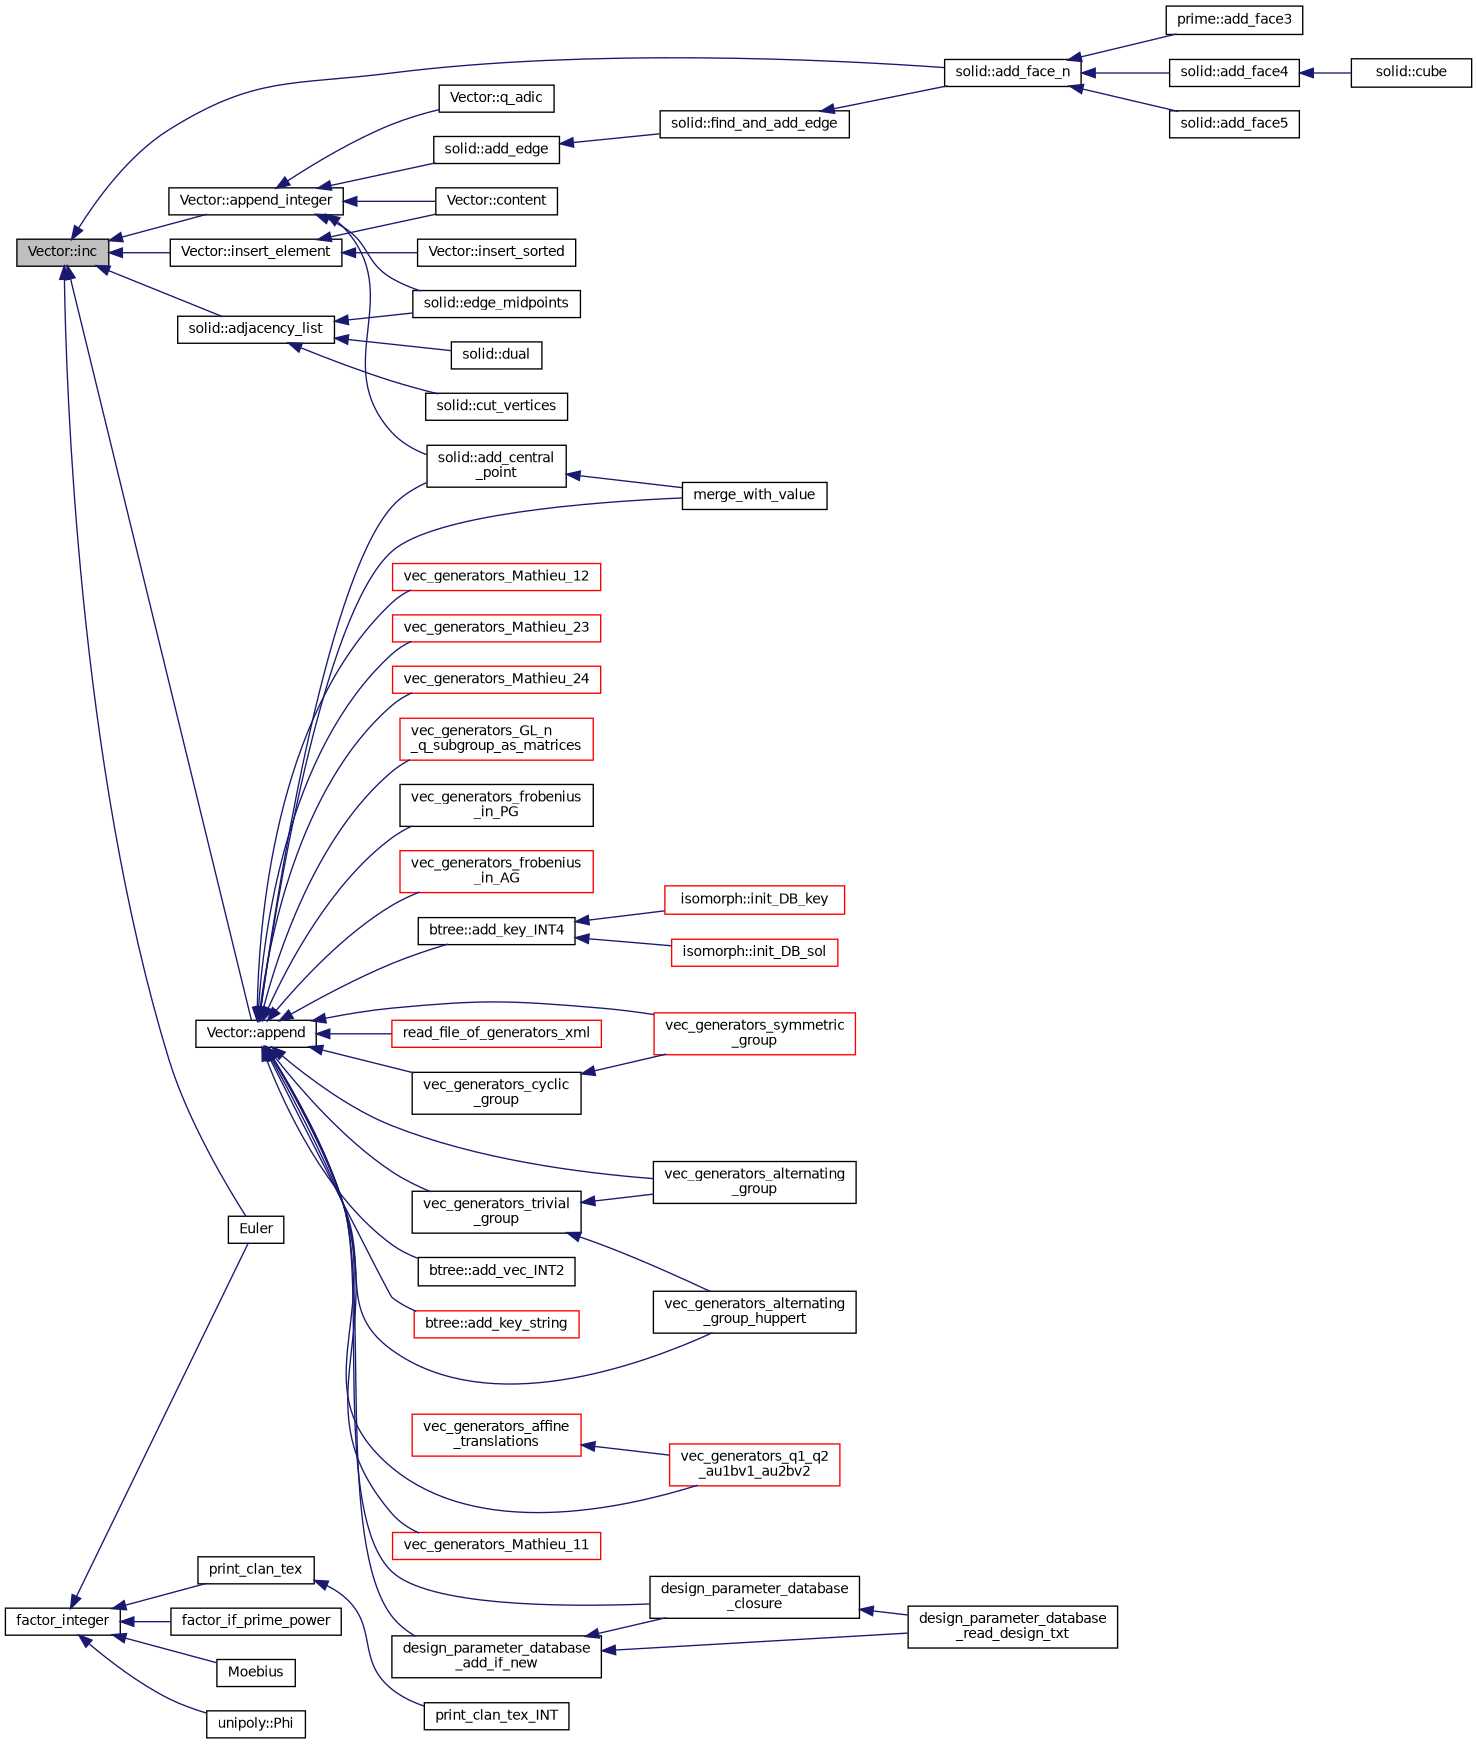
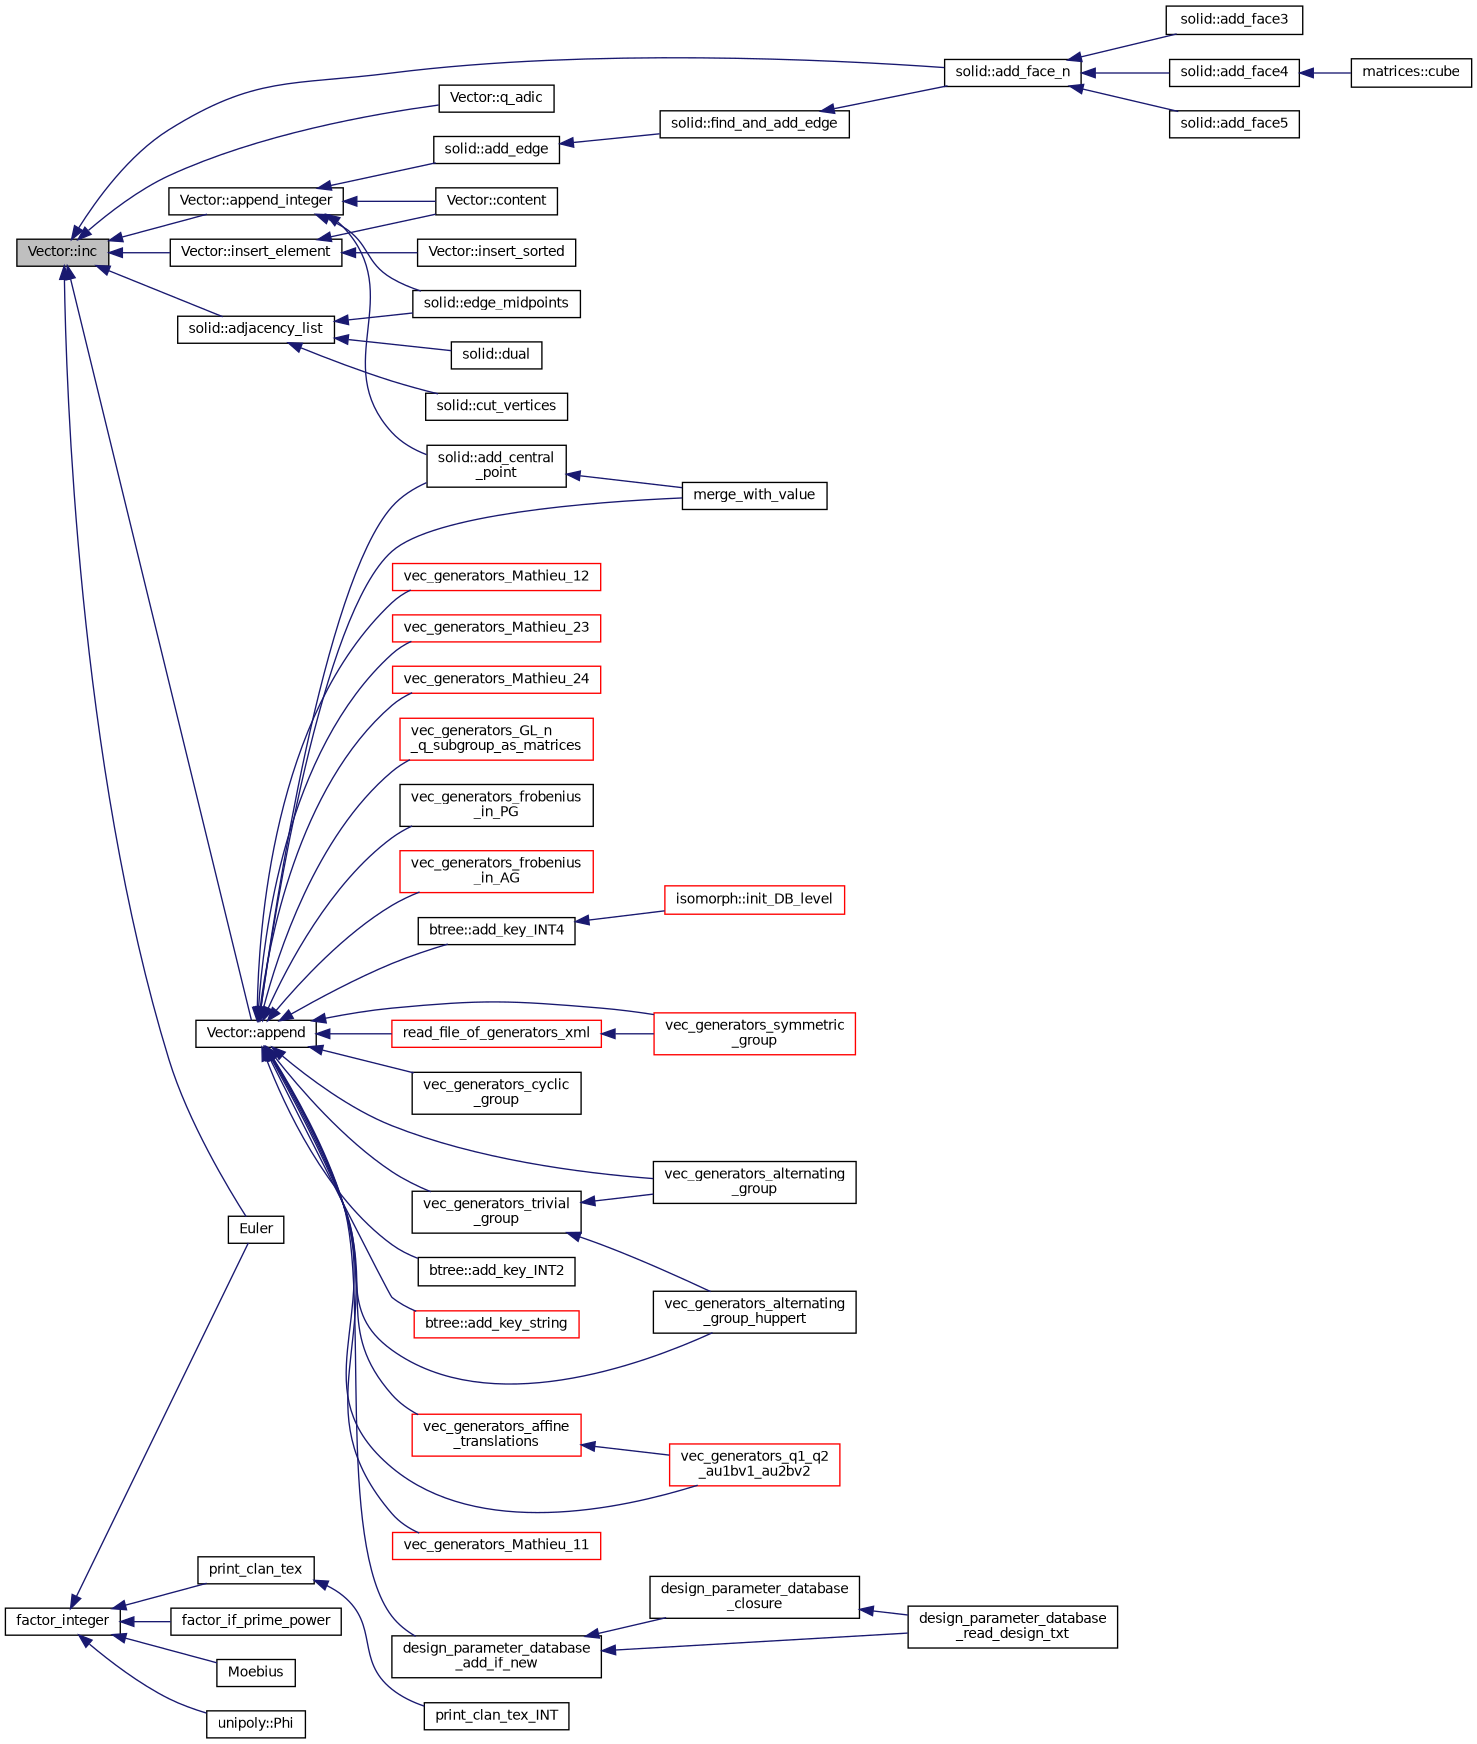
(1234, 20) -> (1234, 20)
(1412, 73) -> (1412, 73)
(360, 139) -> (254, 144)
(755, 900) -> (755, 900)
(755, 953) -> none
(631, 1062) -> (635, 1034)
(497, 1272) -> (497, 1272)
(383, 1557) -> (353, 1239)
